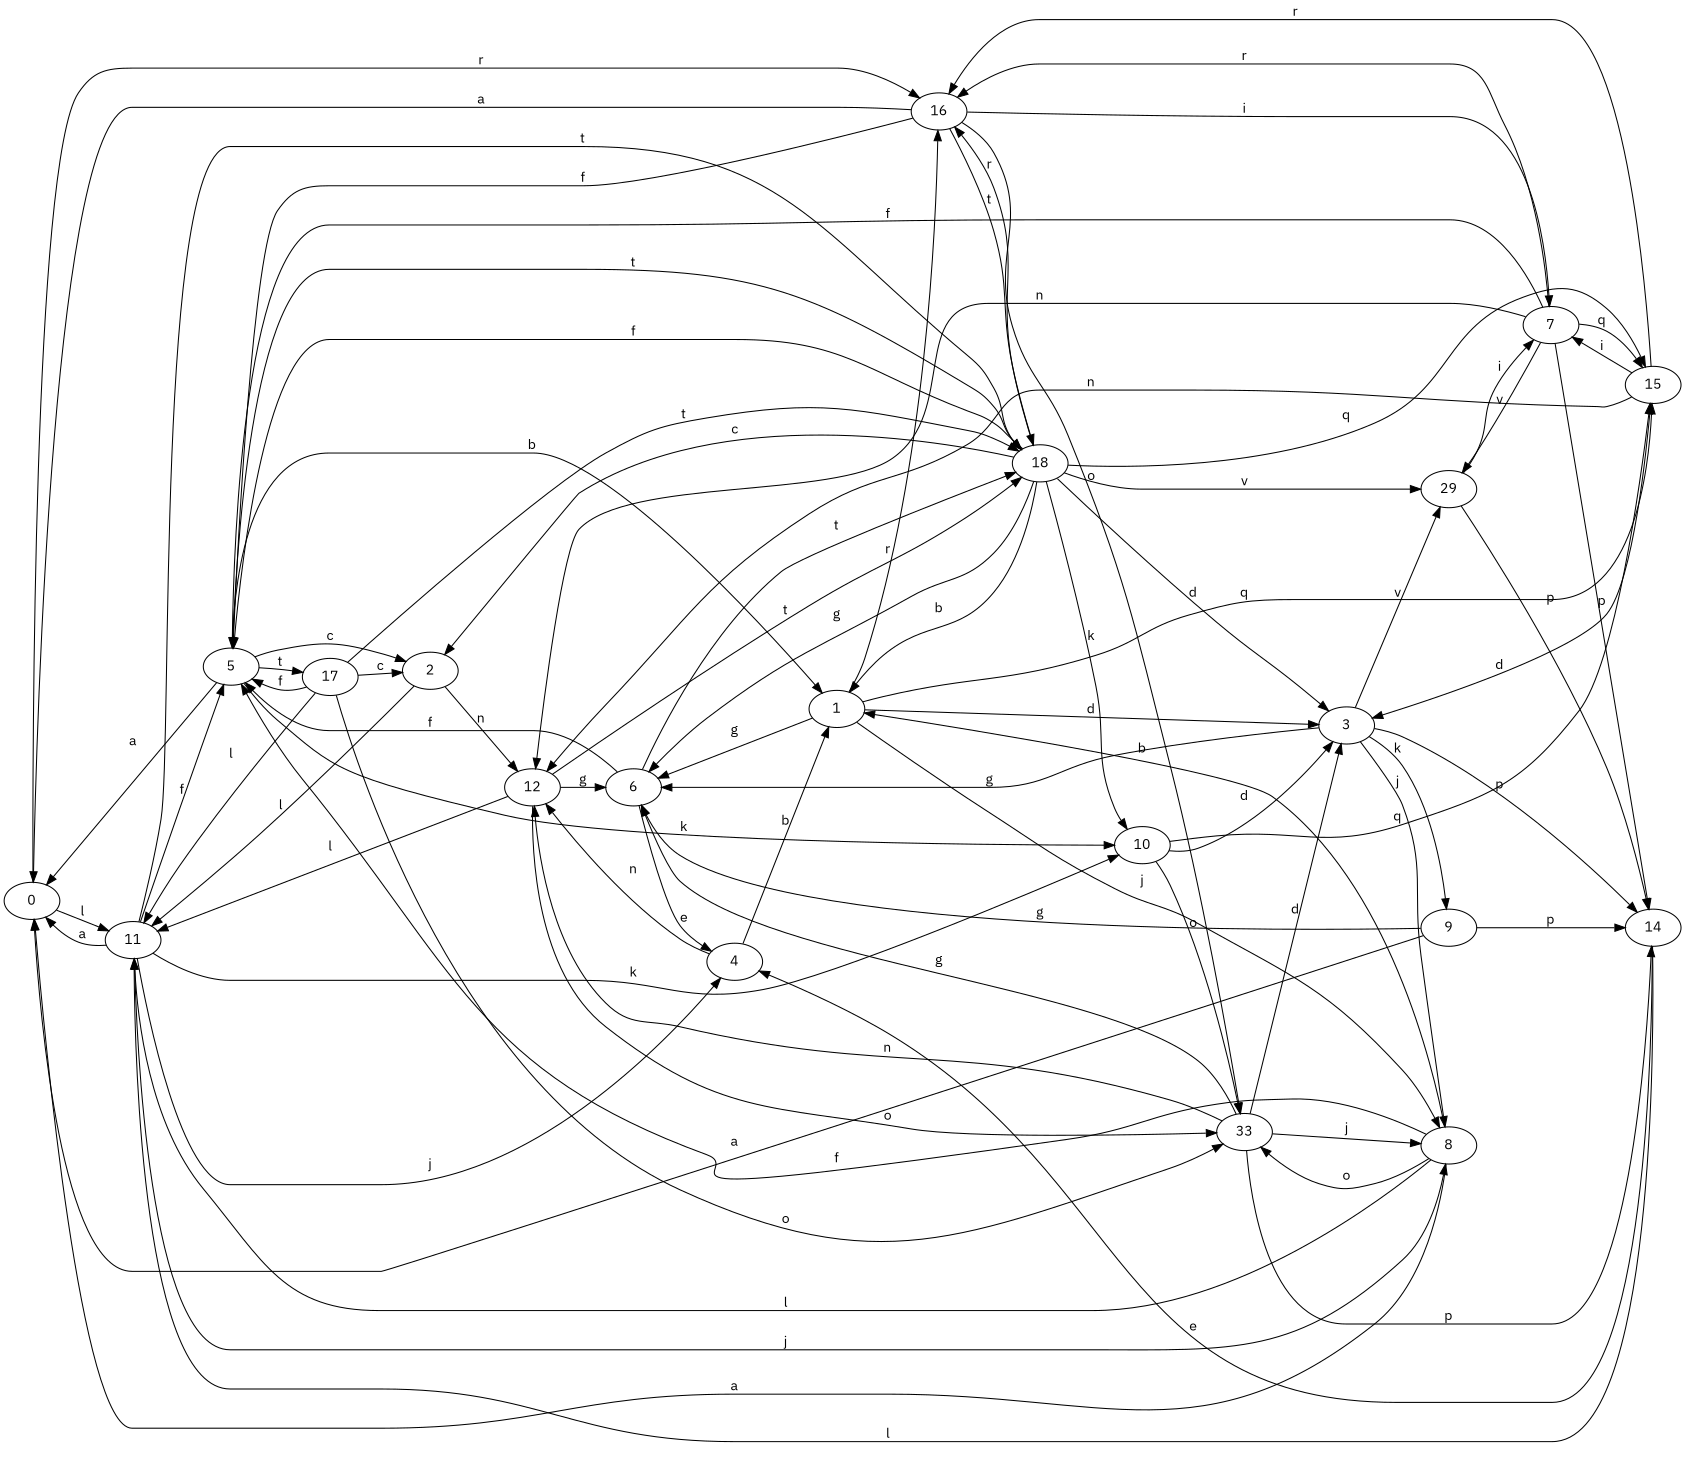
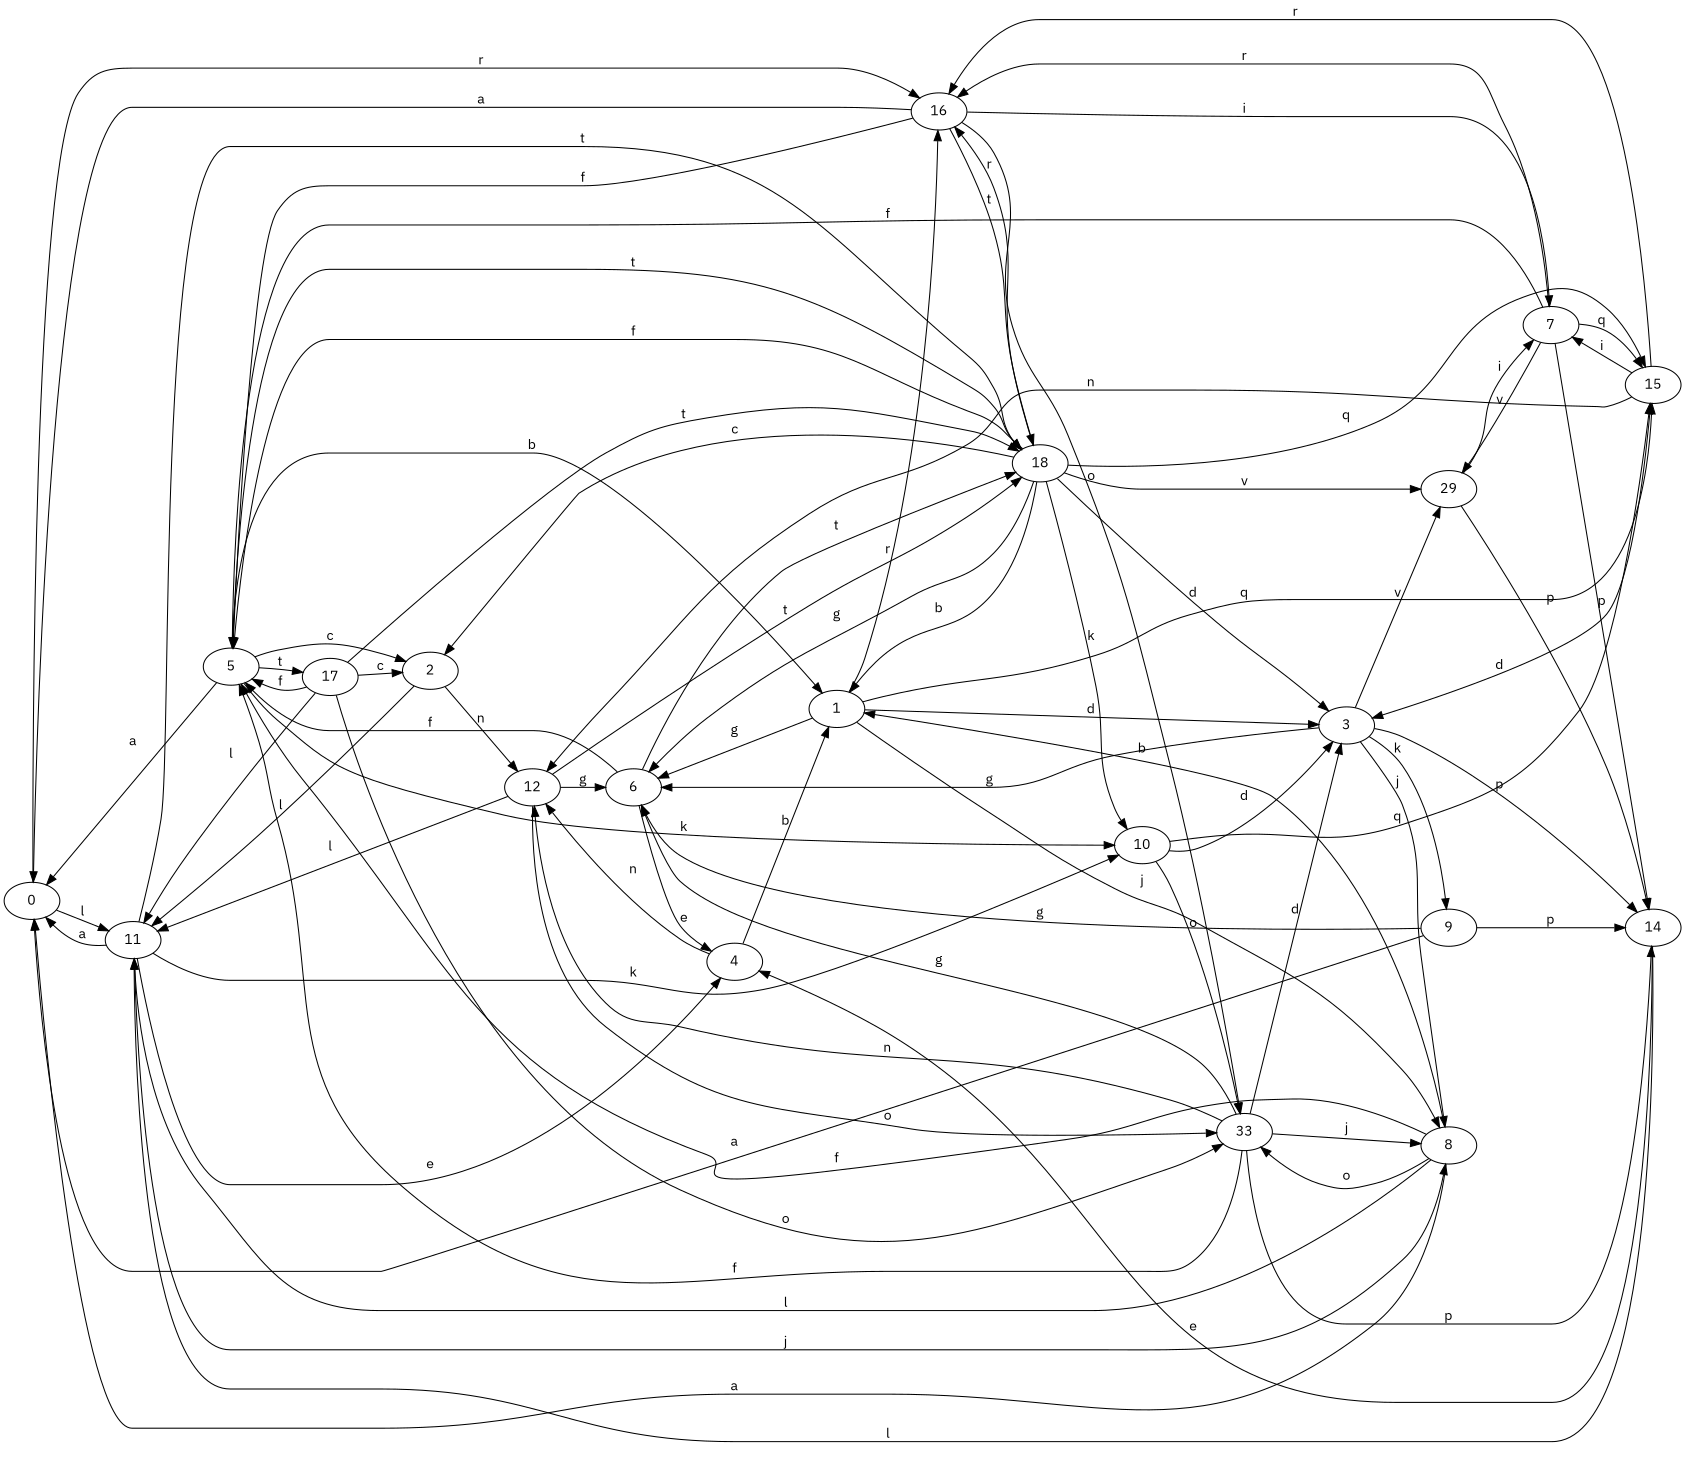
(932, 382) -> none
(180, 808) -> (585, 1278)
(430, 1165) -> (430, 1165)
